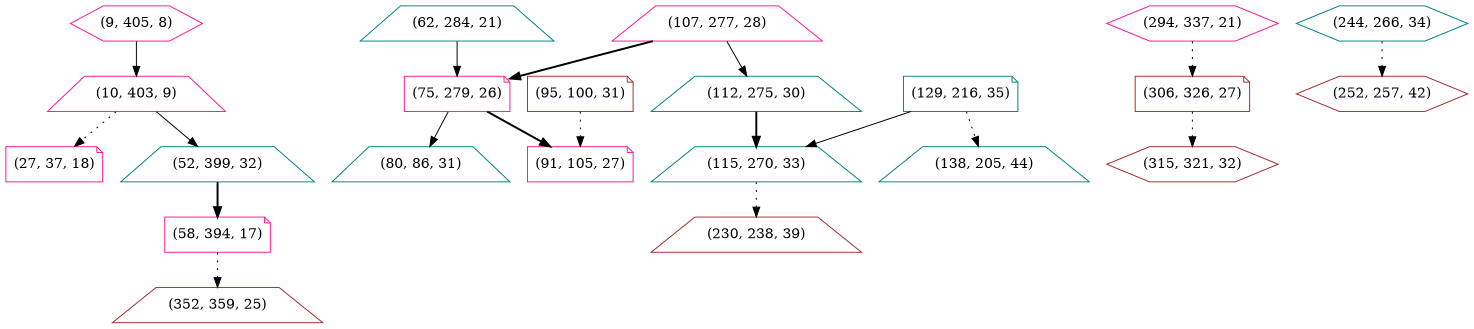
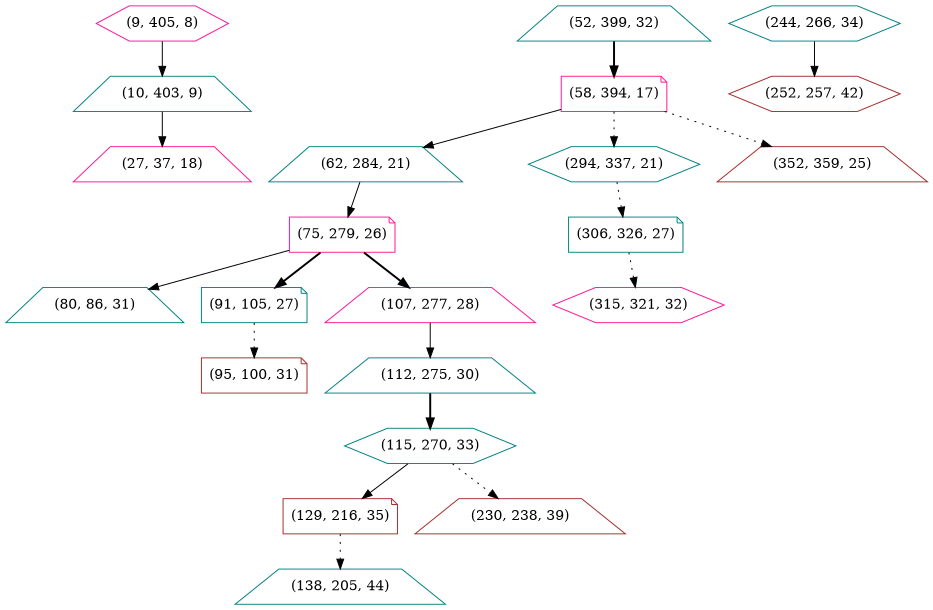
(1192, 23) -> (614, 164)
(1382, 54) -> (814, 54)
(586, 58) -> (382, 267)
(136, 94) -> (162, 94)
(961, 94) -> (340, 516)
(1192, 94) -> (626, 235)
(580, 124) -> (254, 335)
none -> (614, 124)
(99, 126) -> (162, 124)
(173, 126) -> none
none -> (497, 127)
(863, 127) -> (389, 478)
(54, 164) -> (162, 164)
(580, 164) -> (254, 305)
(756, 164) -> (430, 446)
(1192, 164) -> (638, 305)
